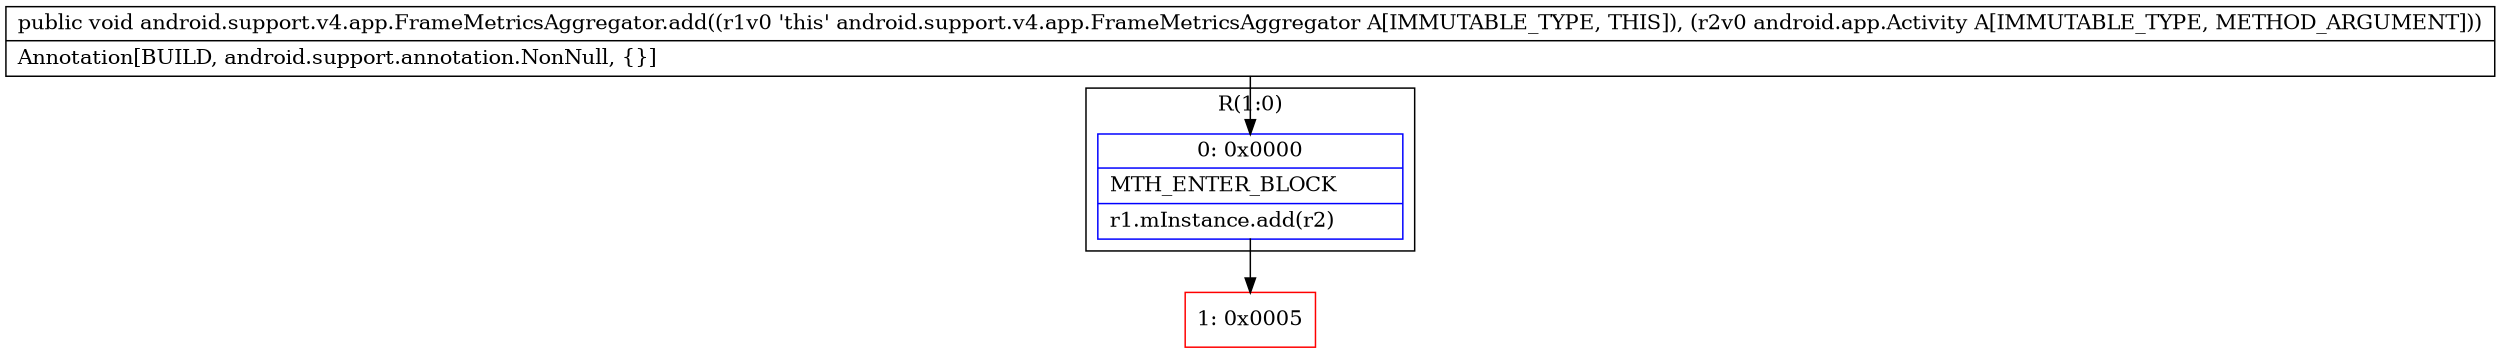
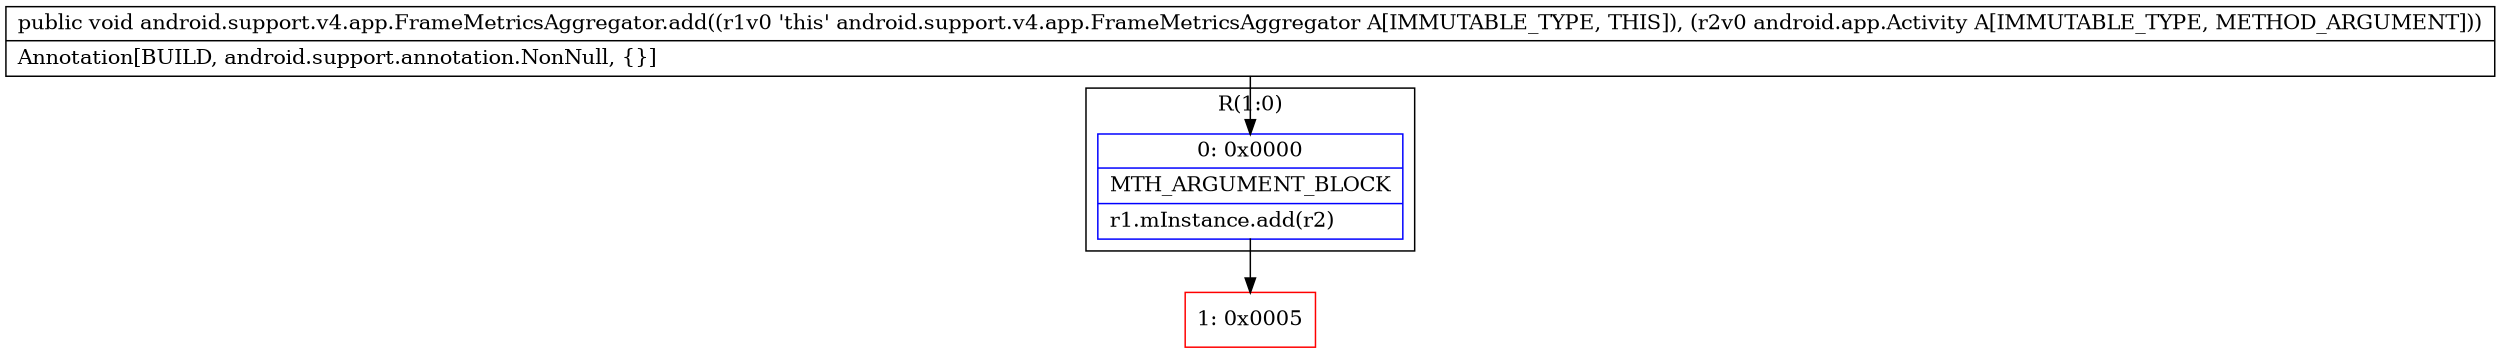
(1224, 185) -> (1250, 185)
